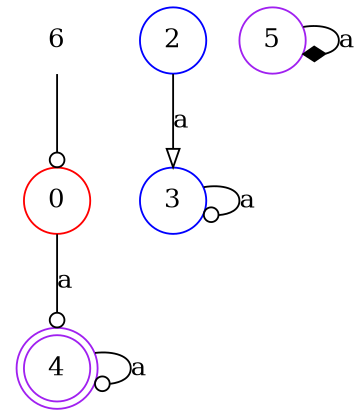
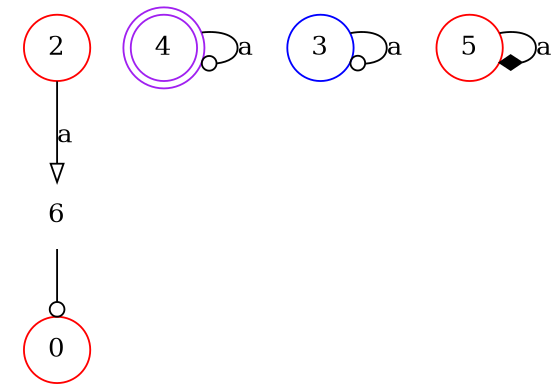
(173, 41) -> (57, 48)
(273, 41) -> (470, 48)
(173, 111) -> (57, 122)
(57, 273) -> none
